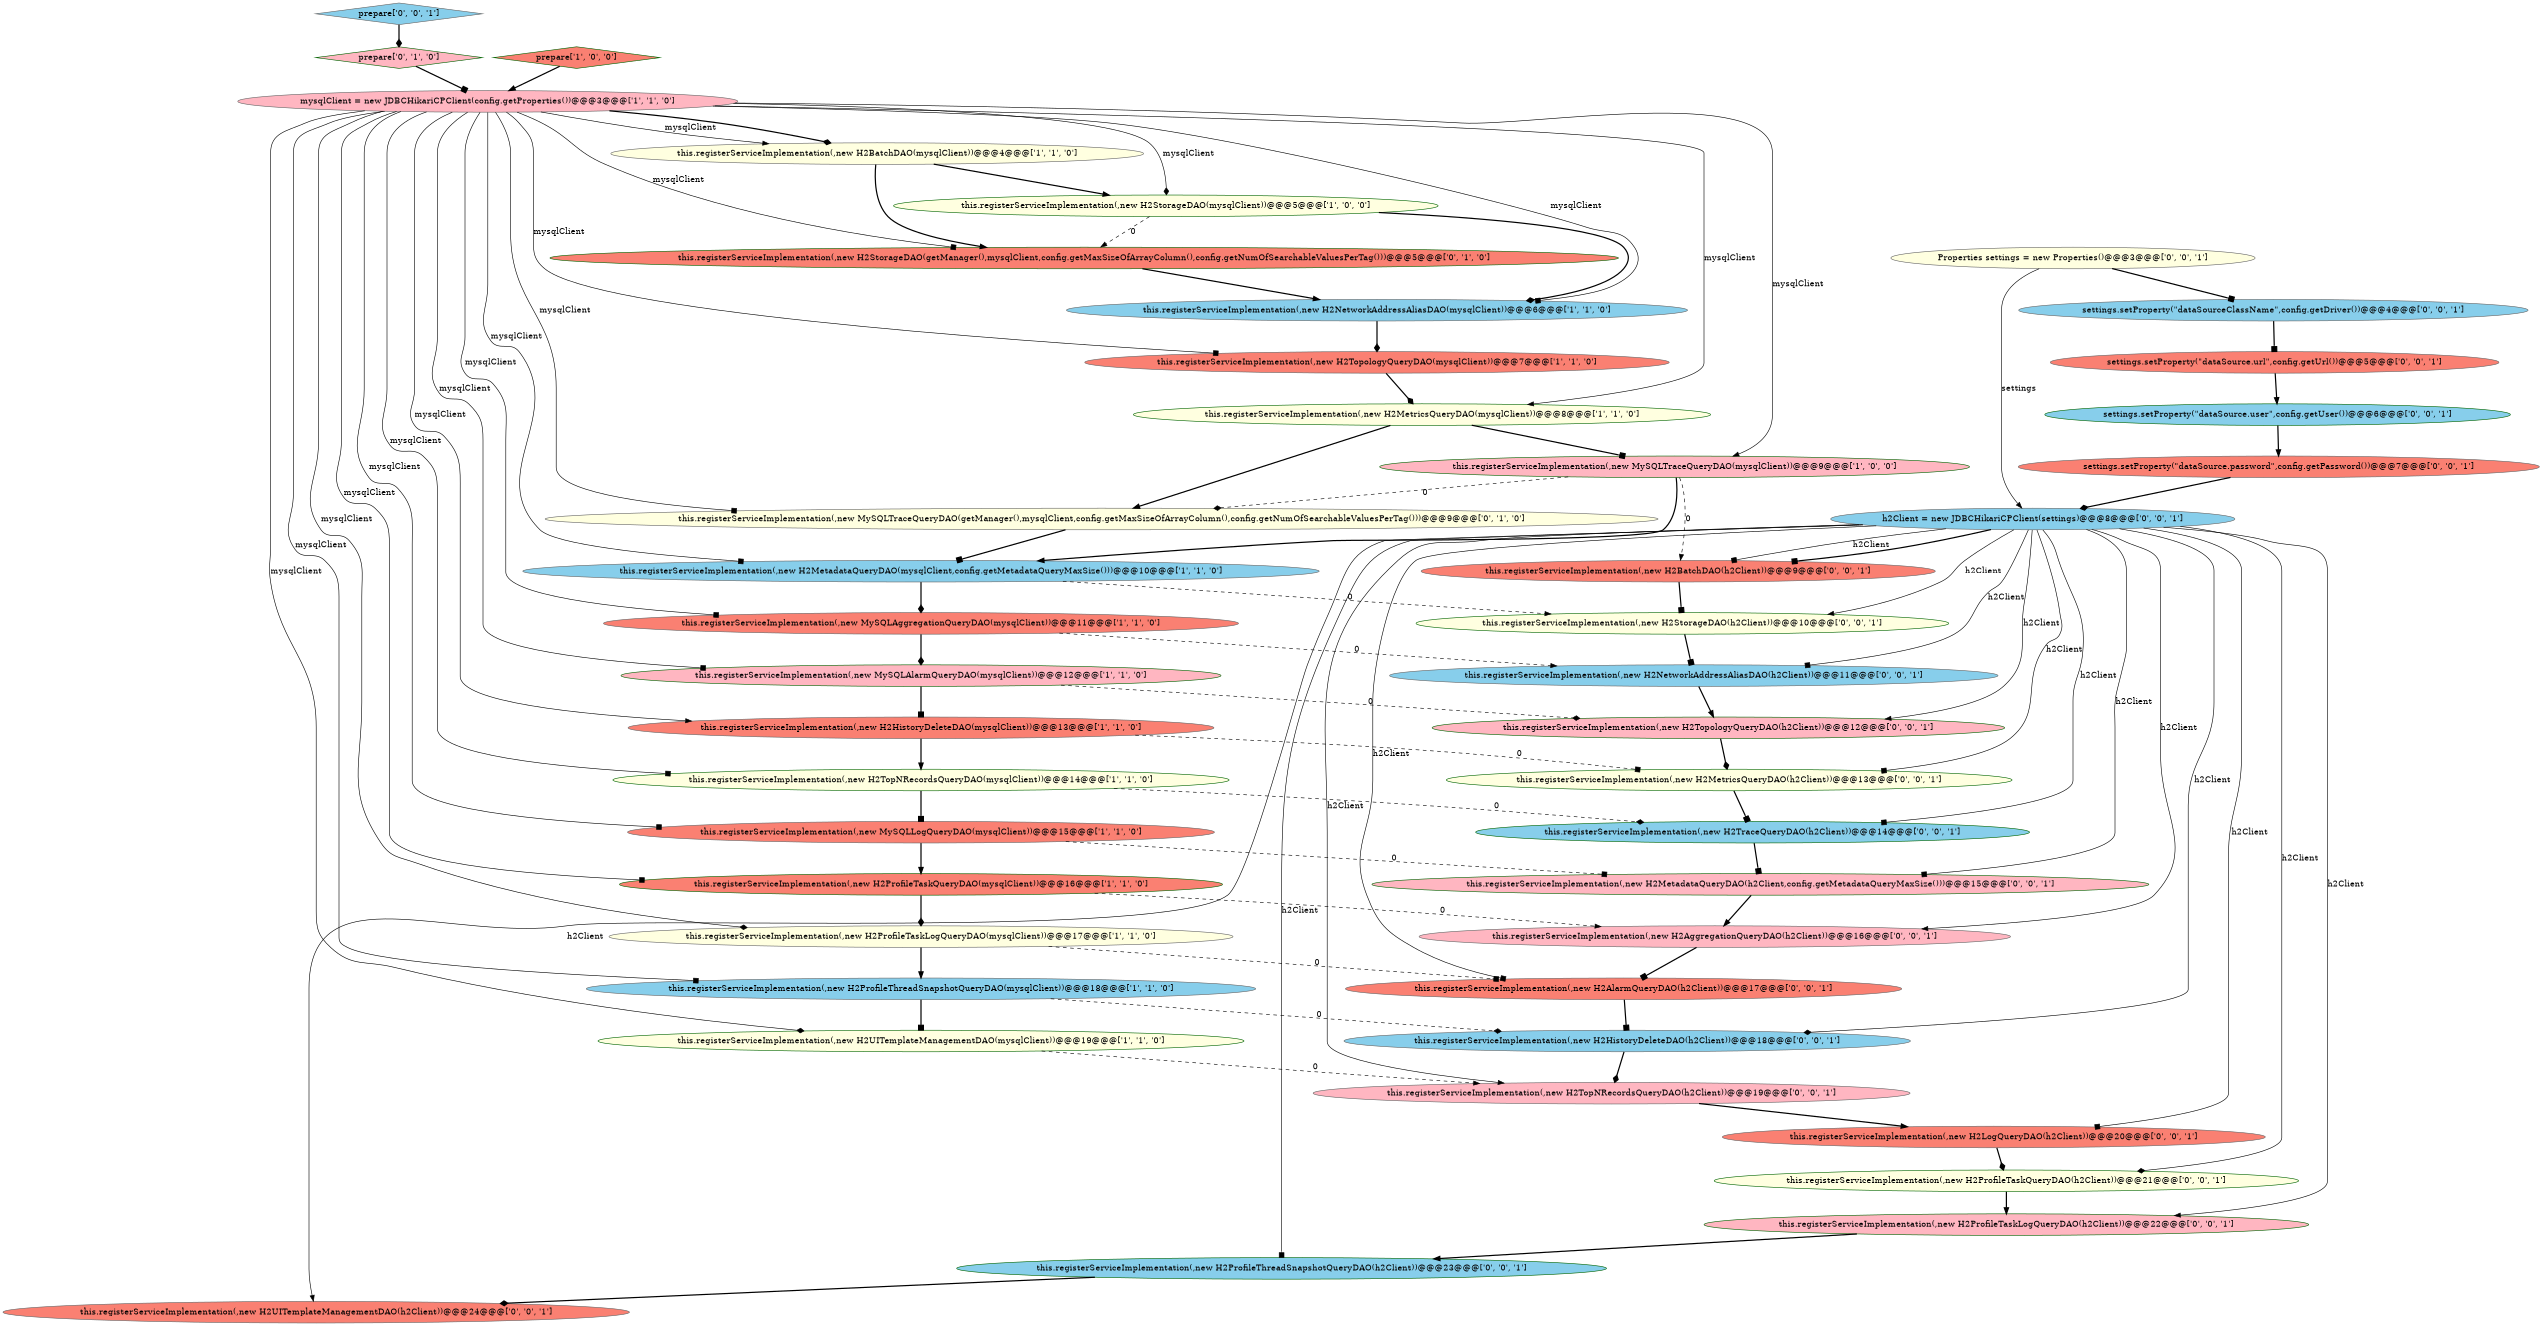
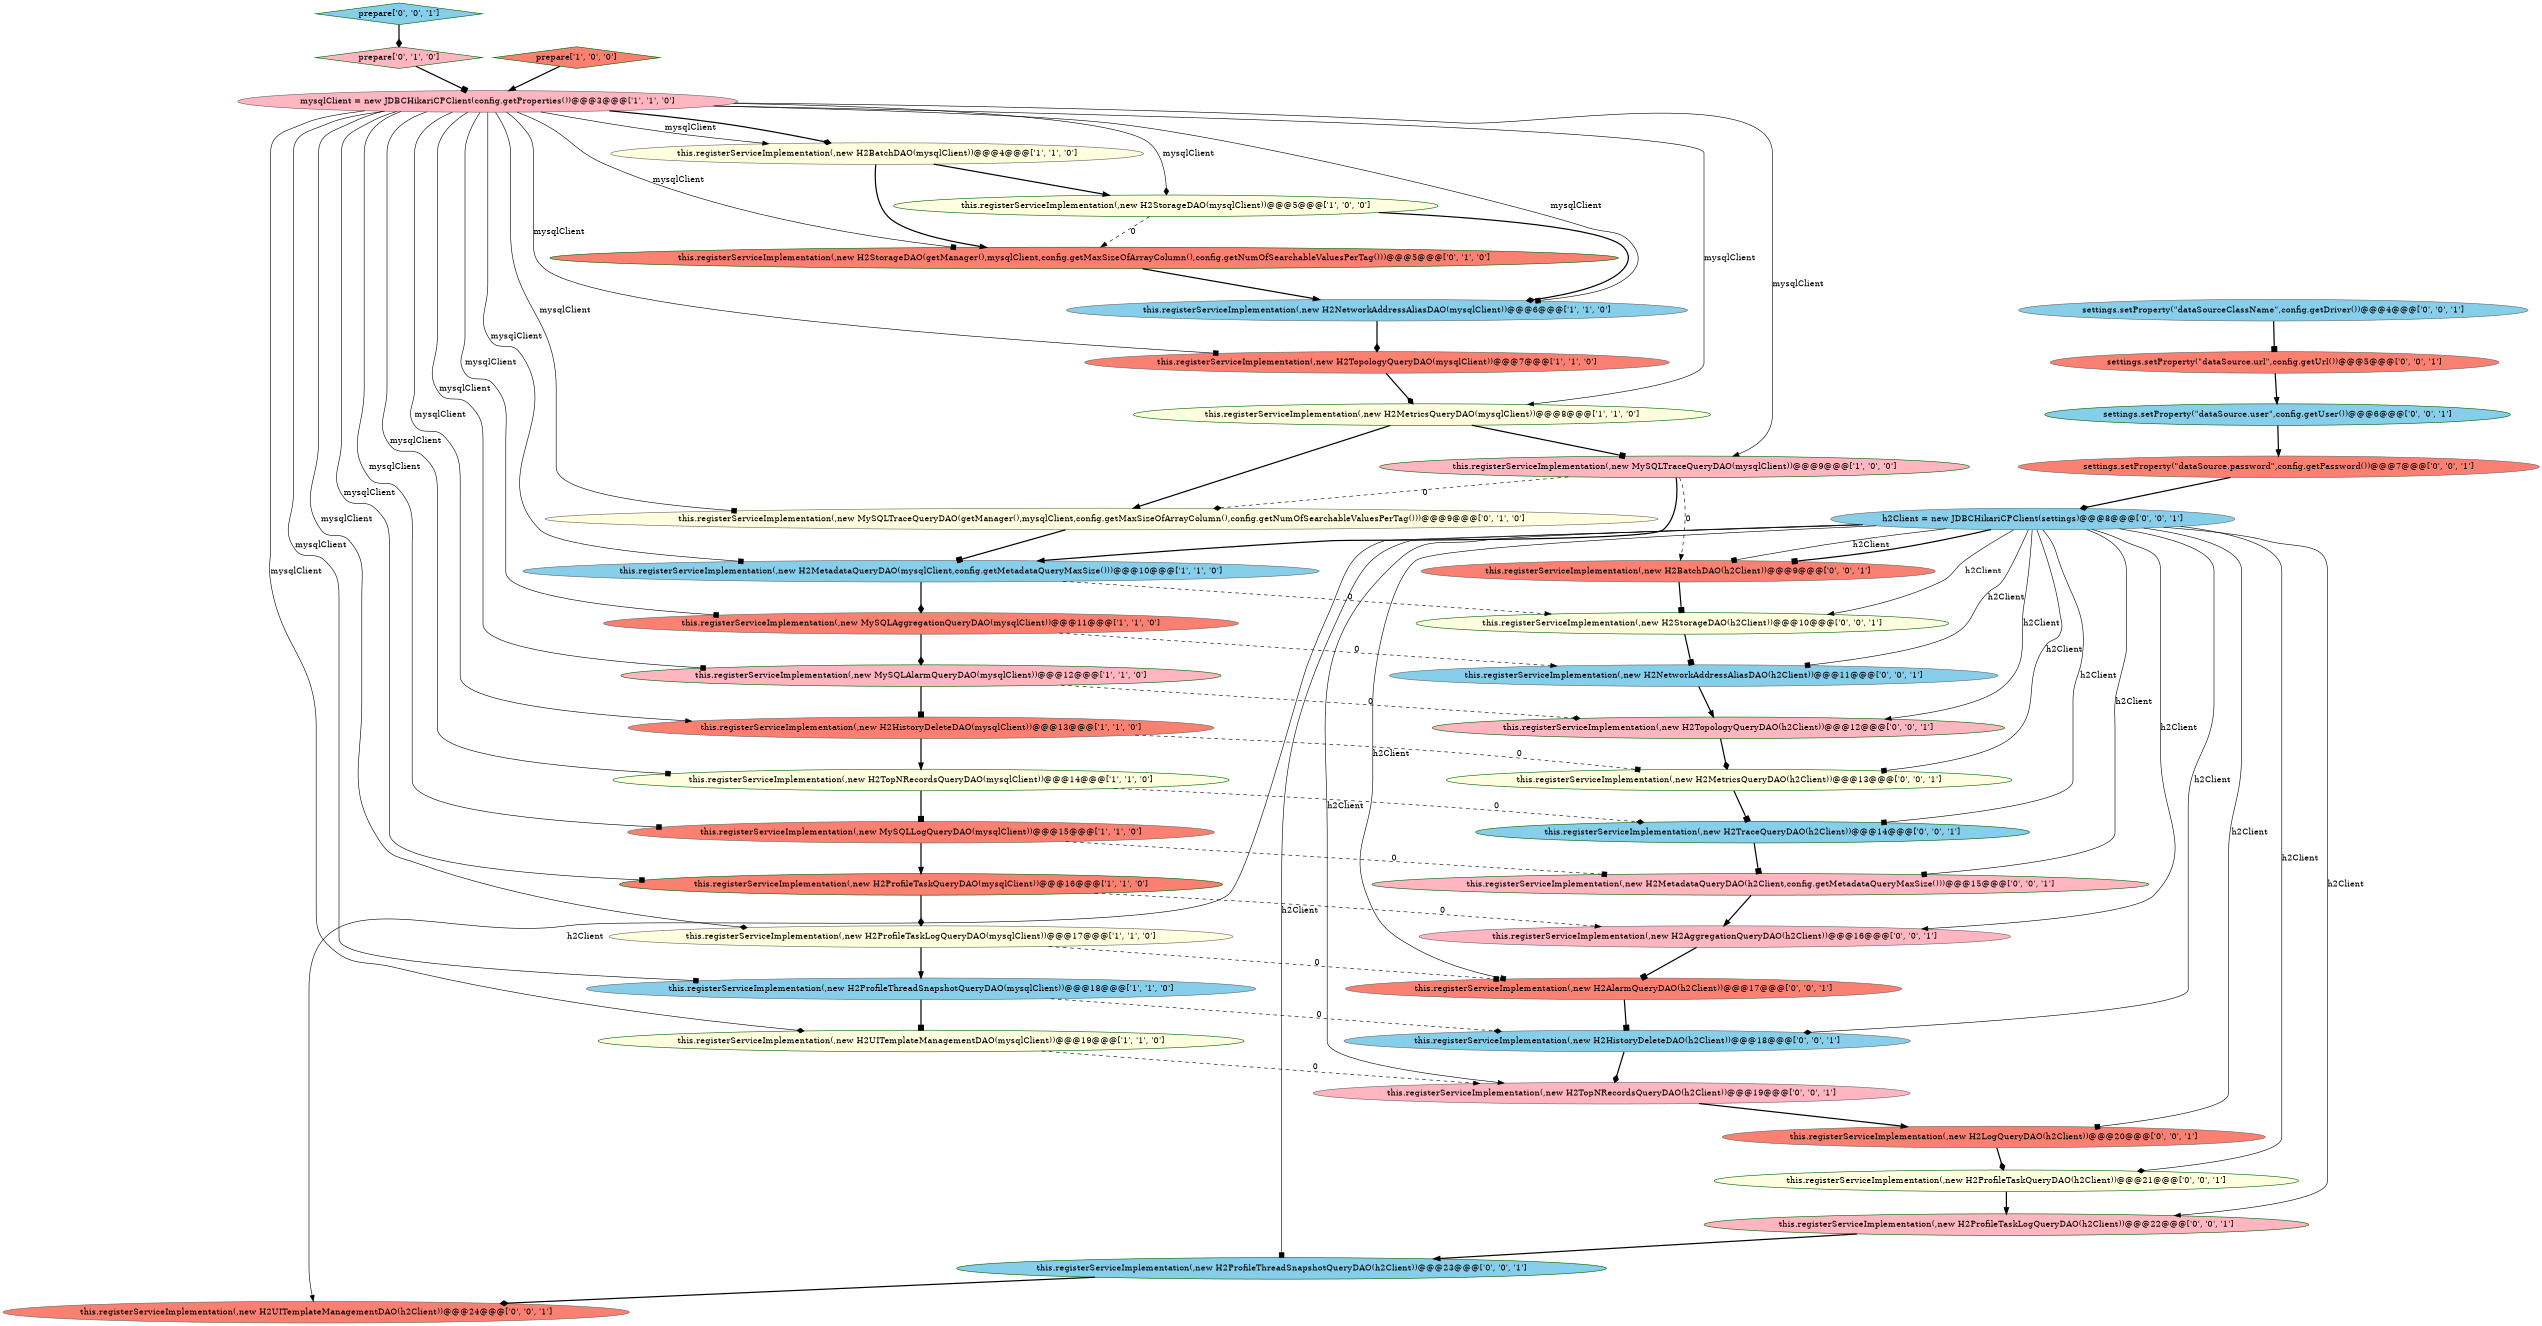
(399, 14) -> (399, 14)
(2073, 258) -> none
